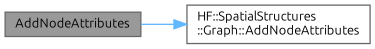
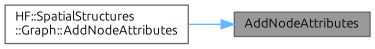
(158, 24) -> (205, 24)
